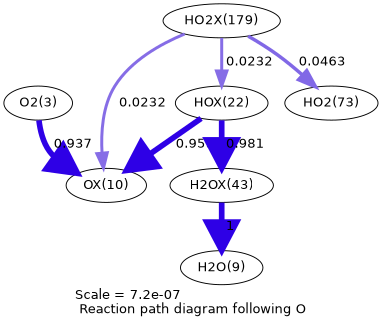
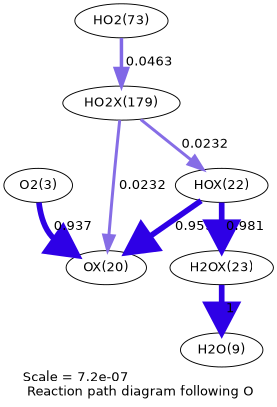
(276, 54) -> (121, 53)
(106, 185) -> (106, 268)
(222, 185) -> (222, 268)
